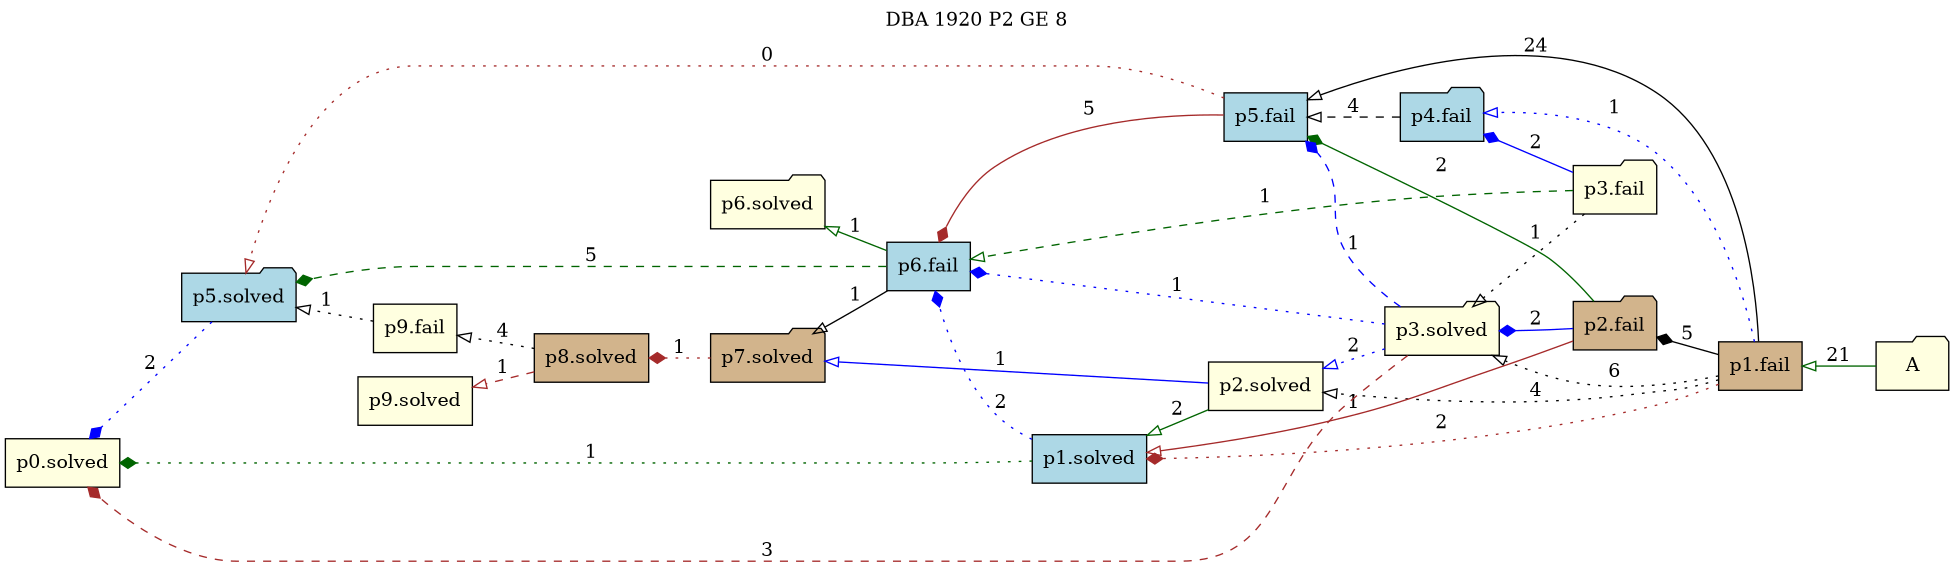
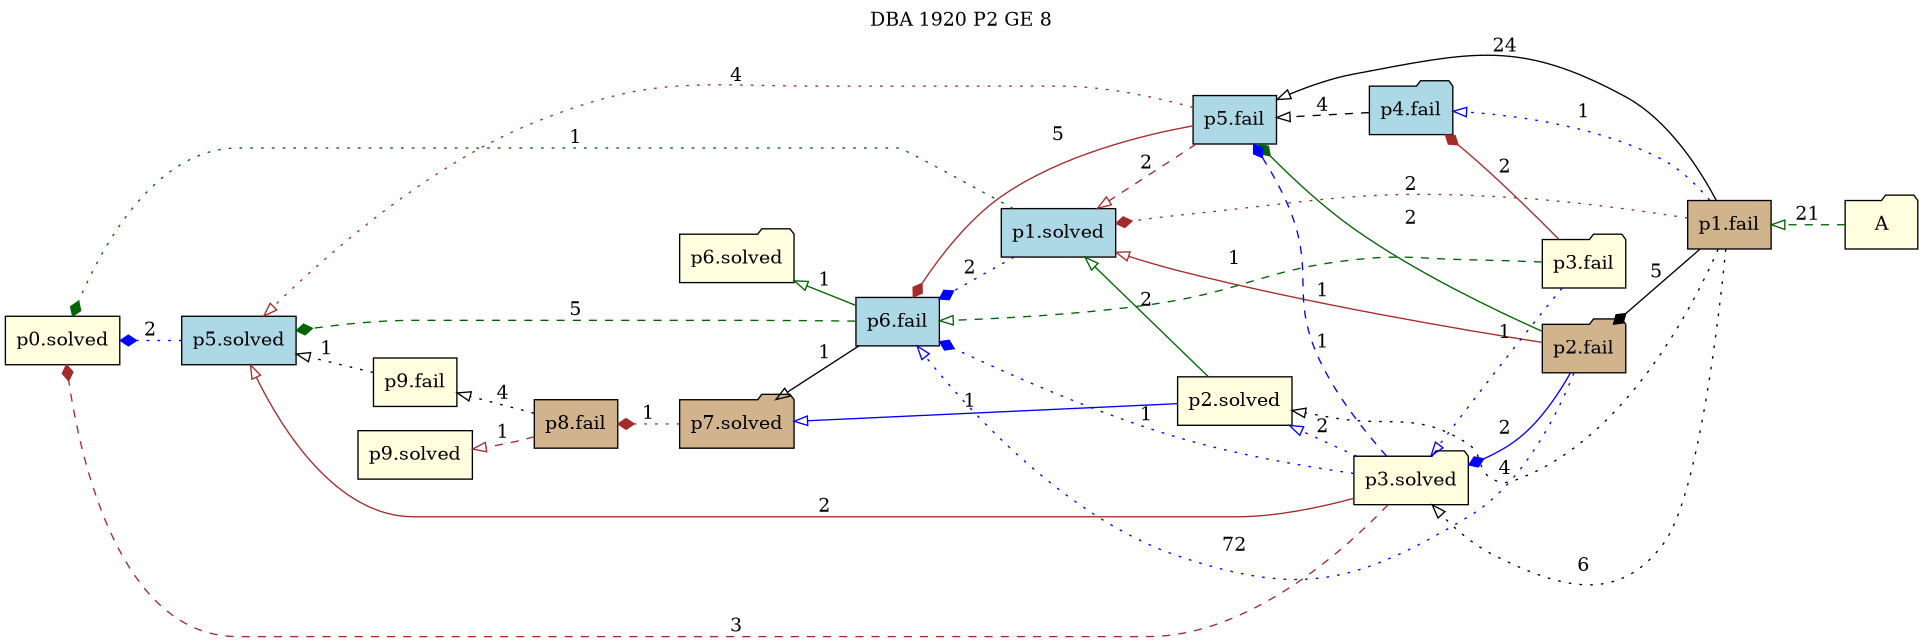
(768, 56) -> (737, 76)
(1536, 157) -> (1507, 189)
none -> (1153, 172)
(1531, 258) -> (1500, 366)
(239, 297) -> (239, 340)
(591, 358) -> (576, 424)
(1846, 366) -> (1815, 225)
none -> (774, 517)
none -> (1257, 576)
